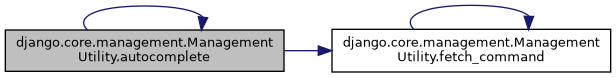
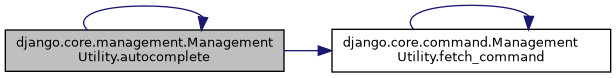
(471, 51) -> (471, 51)
